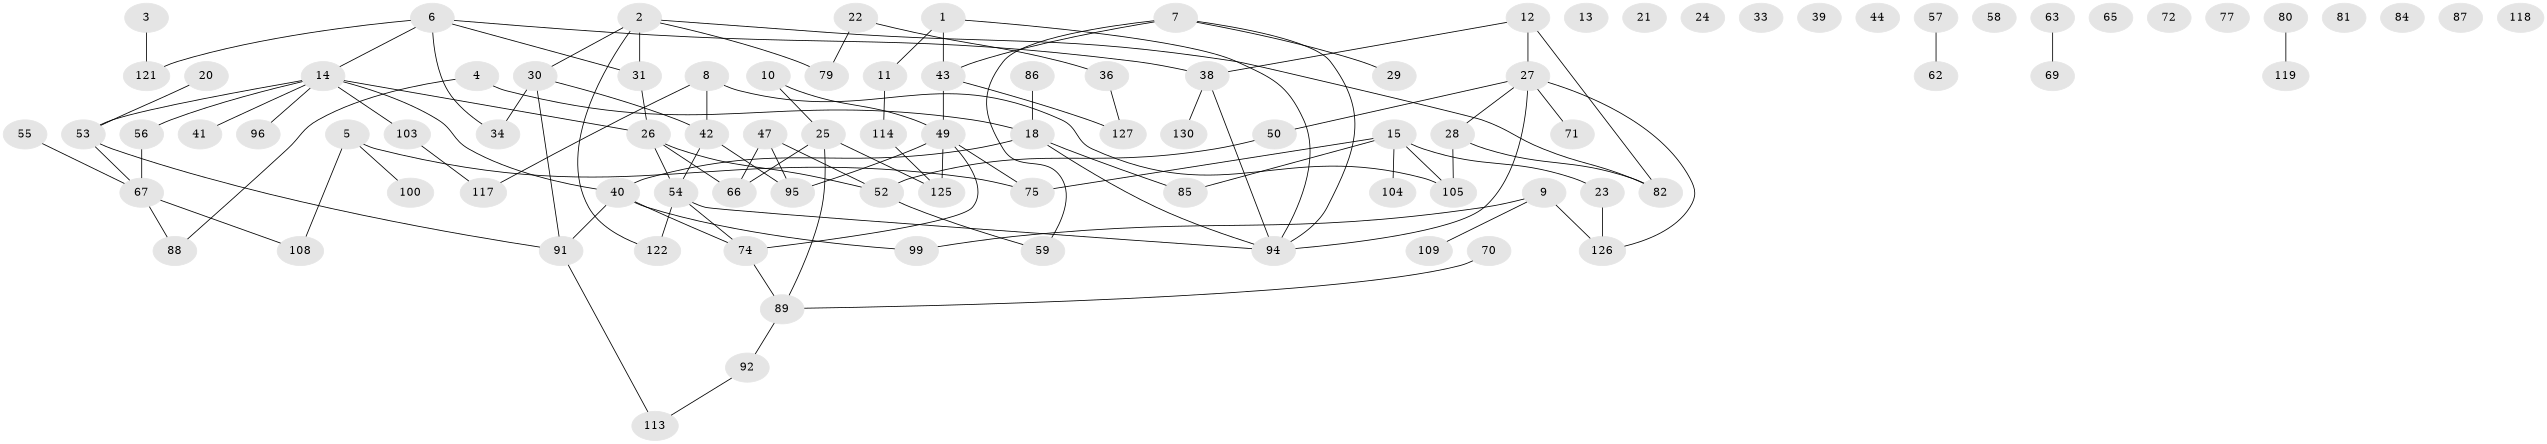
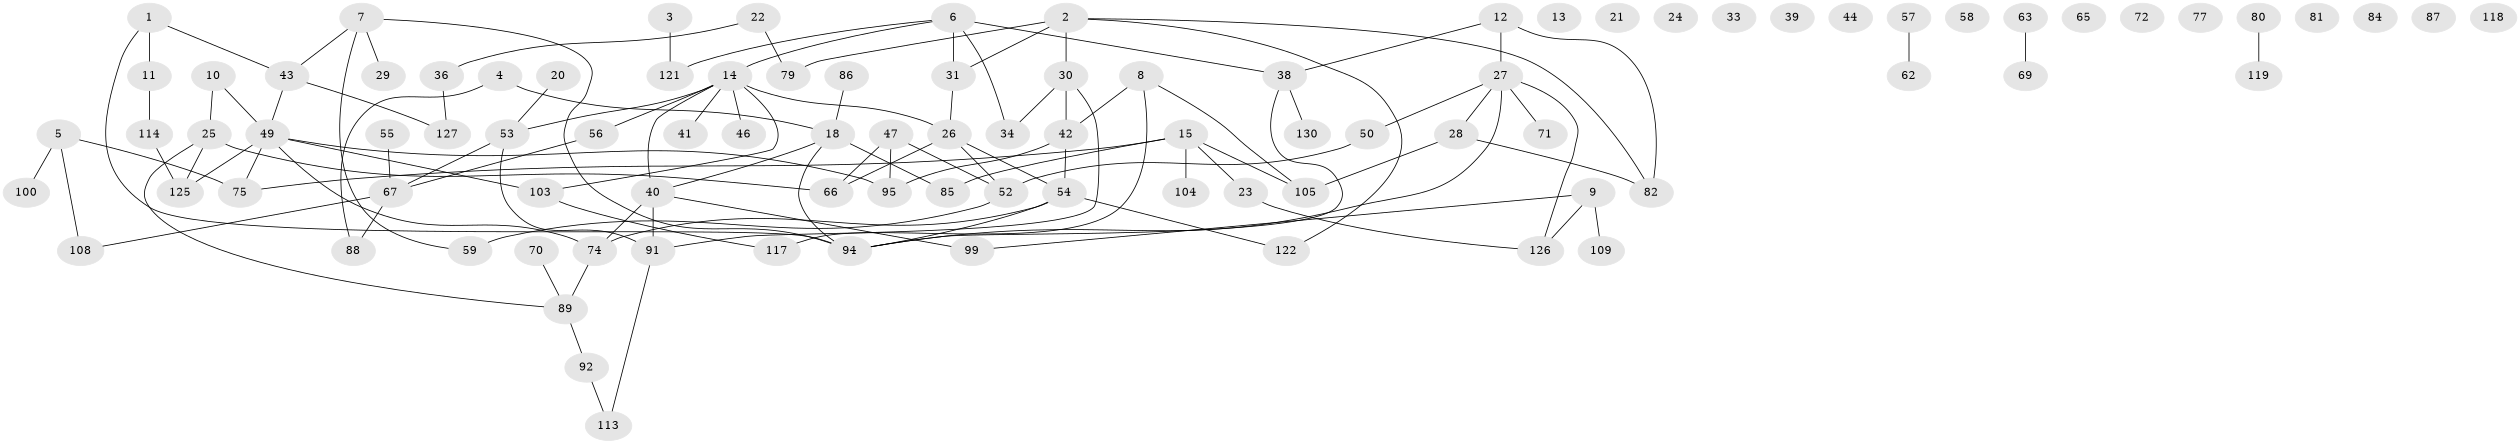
(258, 134) -> (744, 134)
none -> (403, 163)
